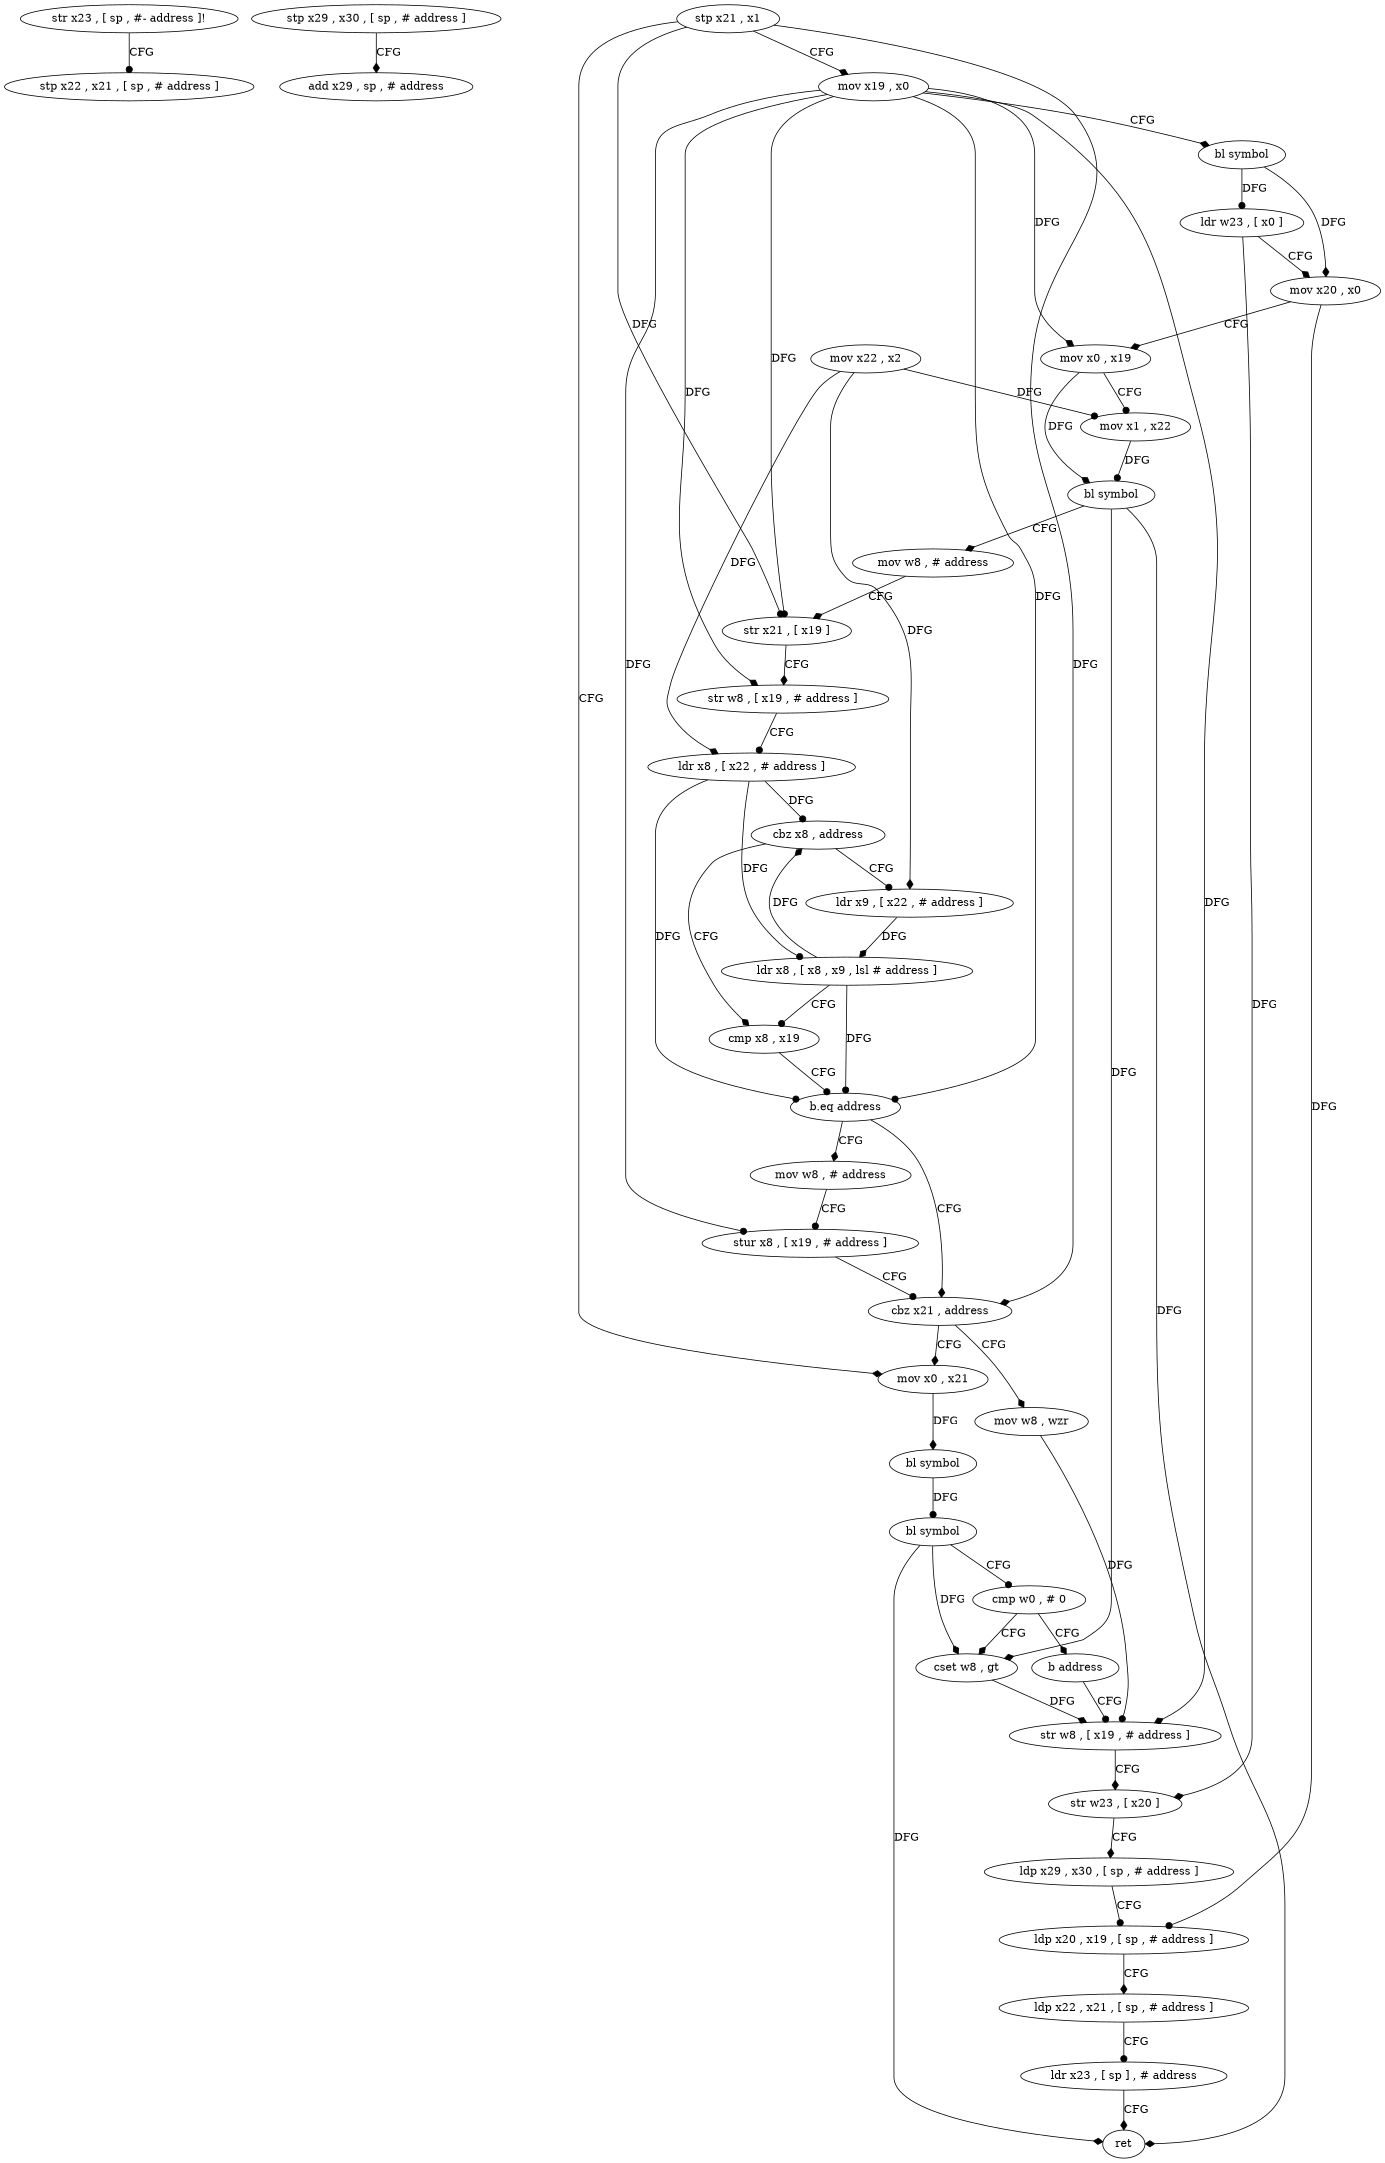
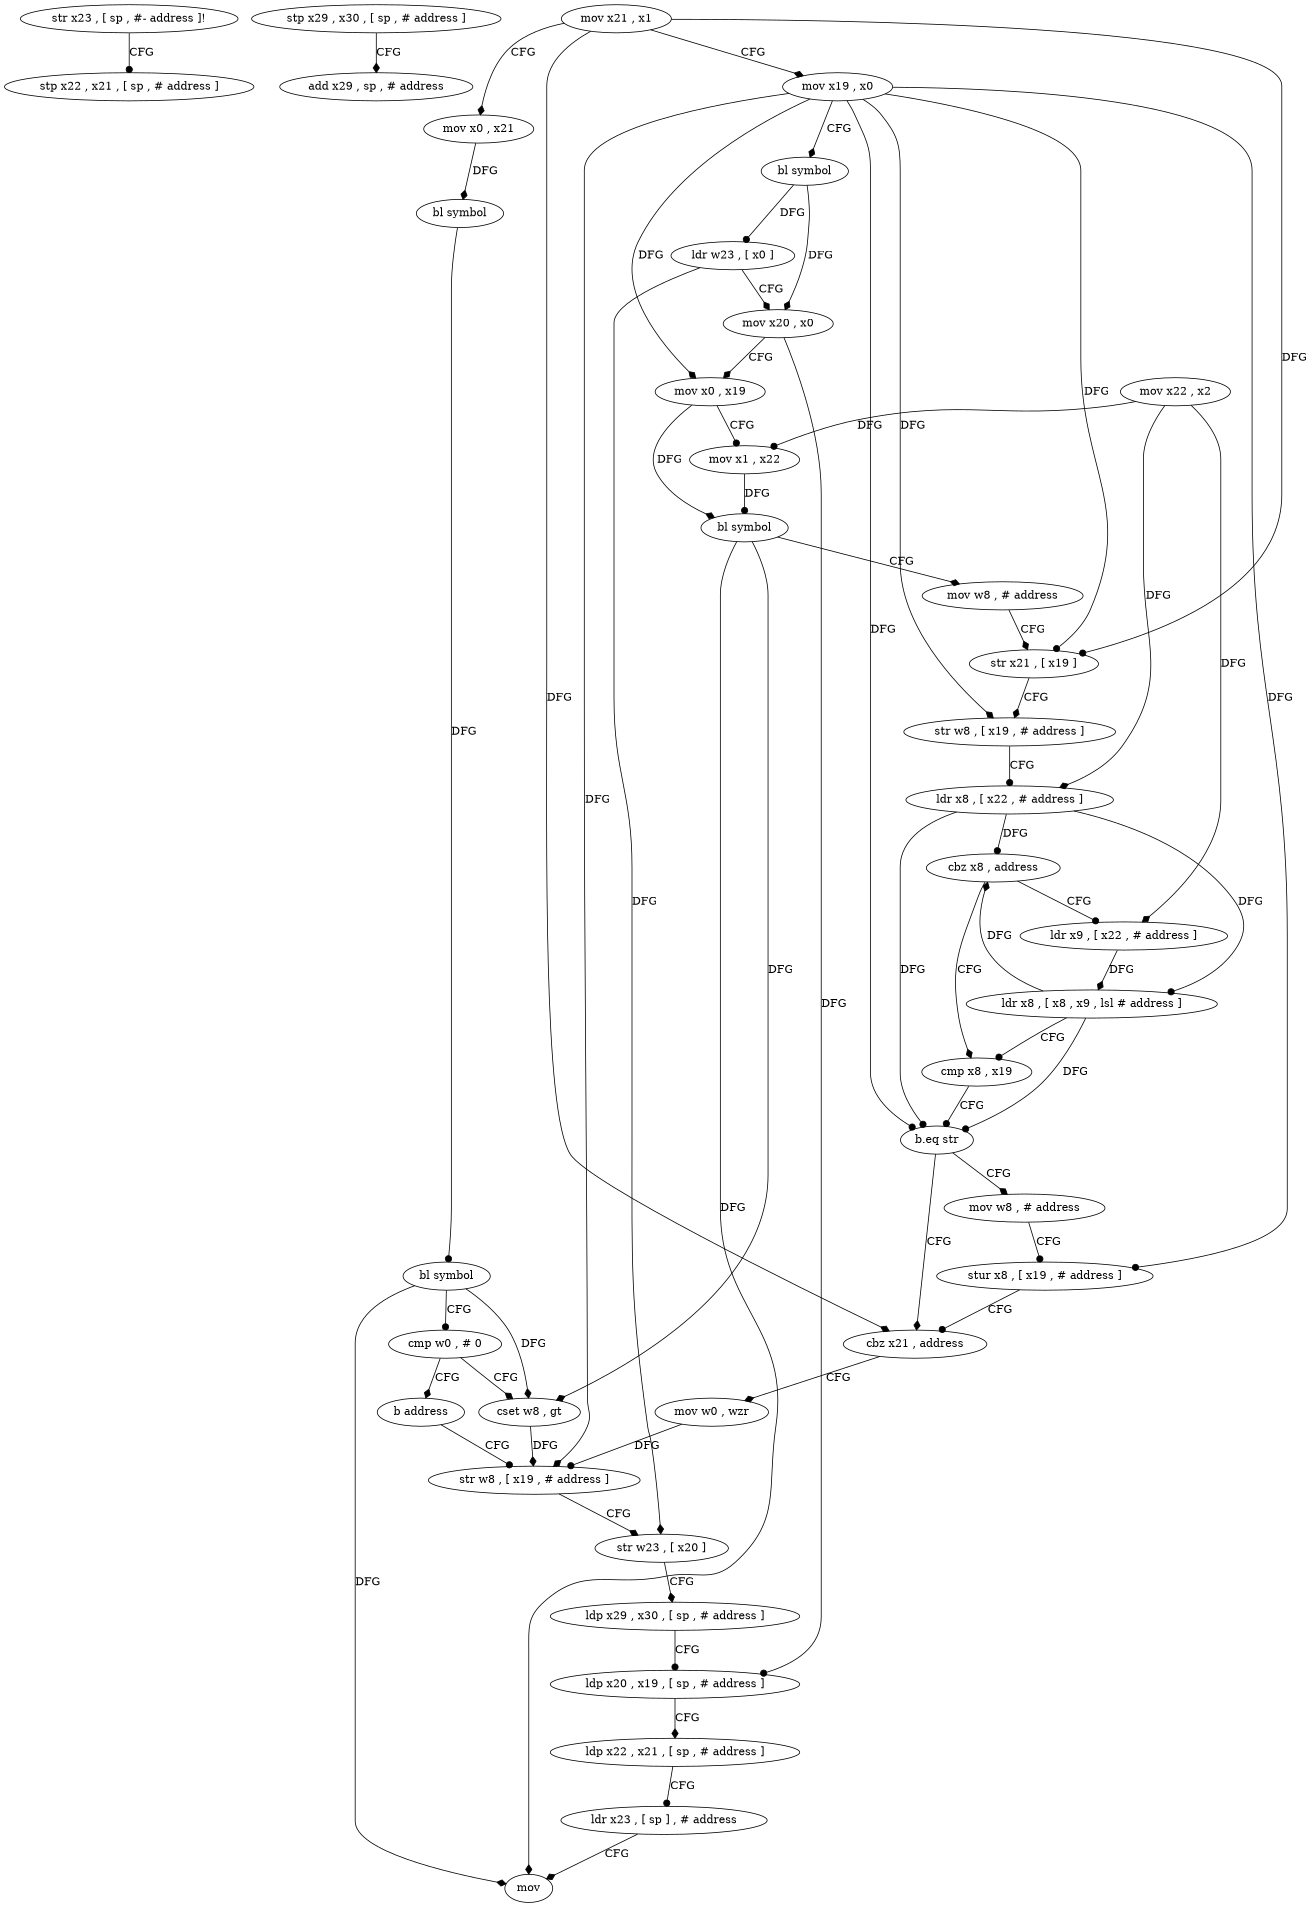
(728, 19) -> (616, 19)
(845, 1107) -> (937, 1140)
(937, 1341) -> none
(1032, 1422) -> (712, 1412)
(1124, 2144) -> (529, 1888)
